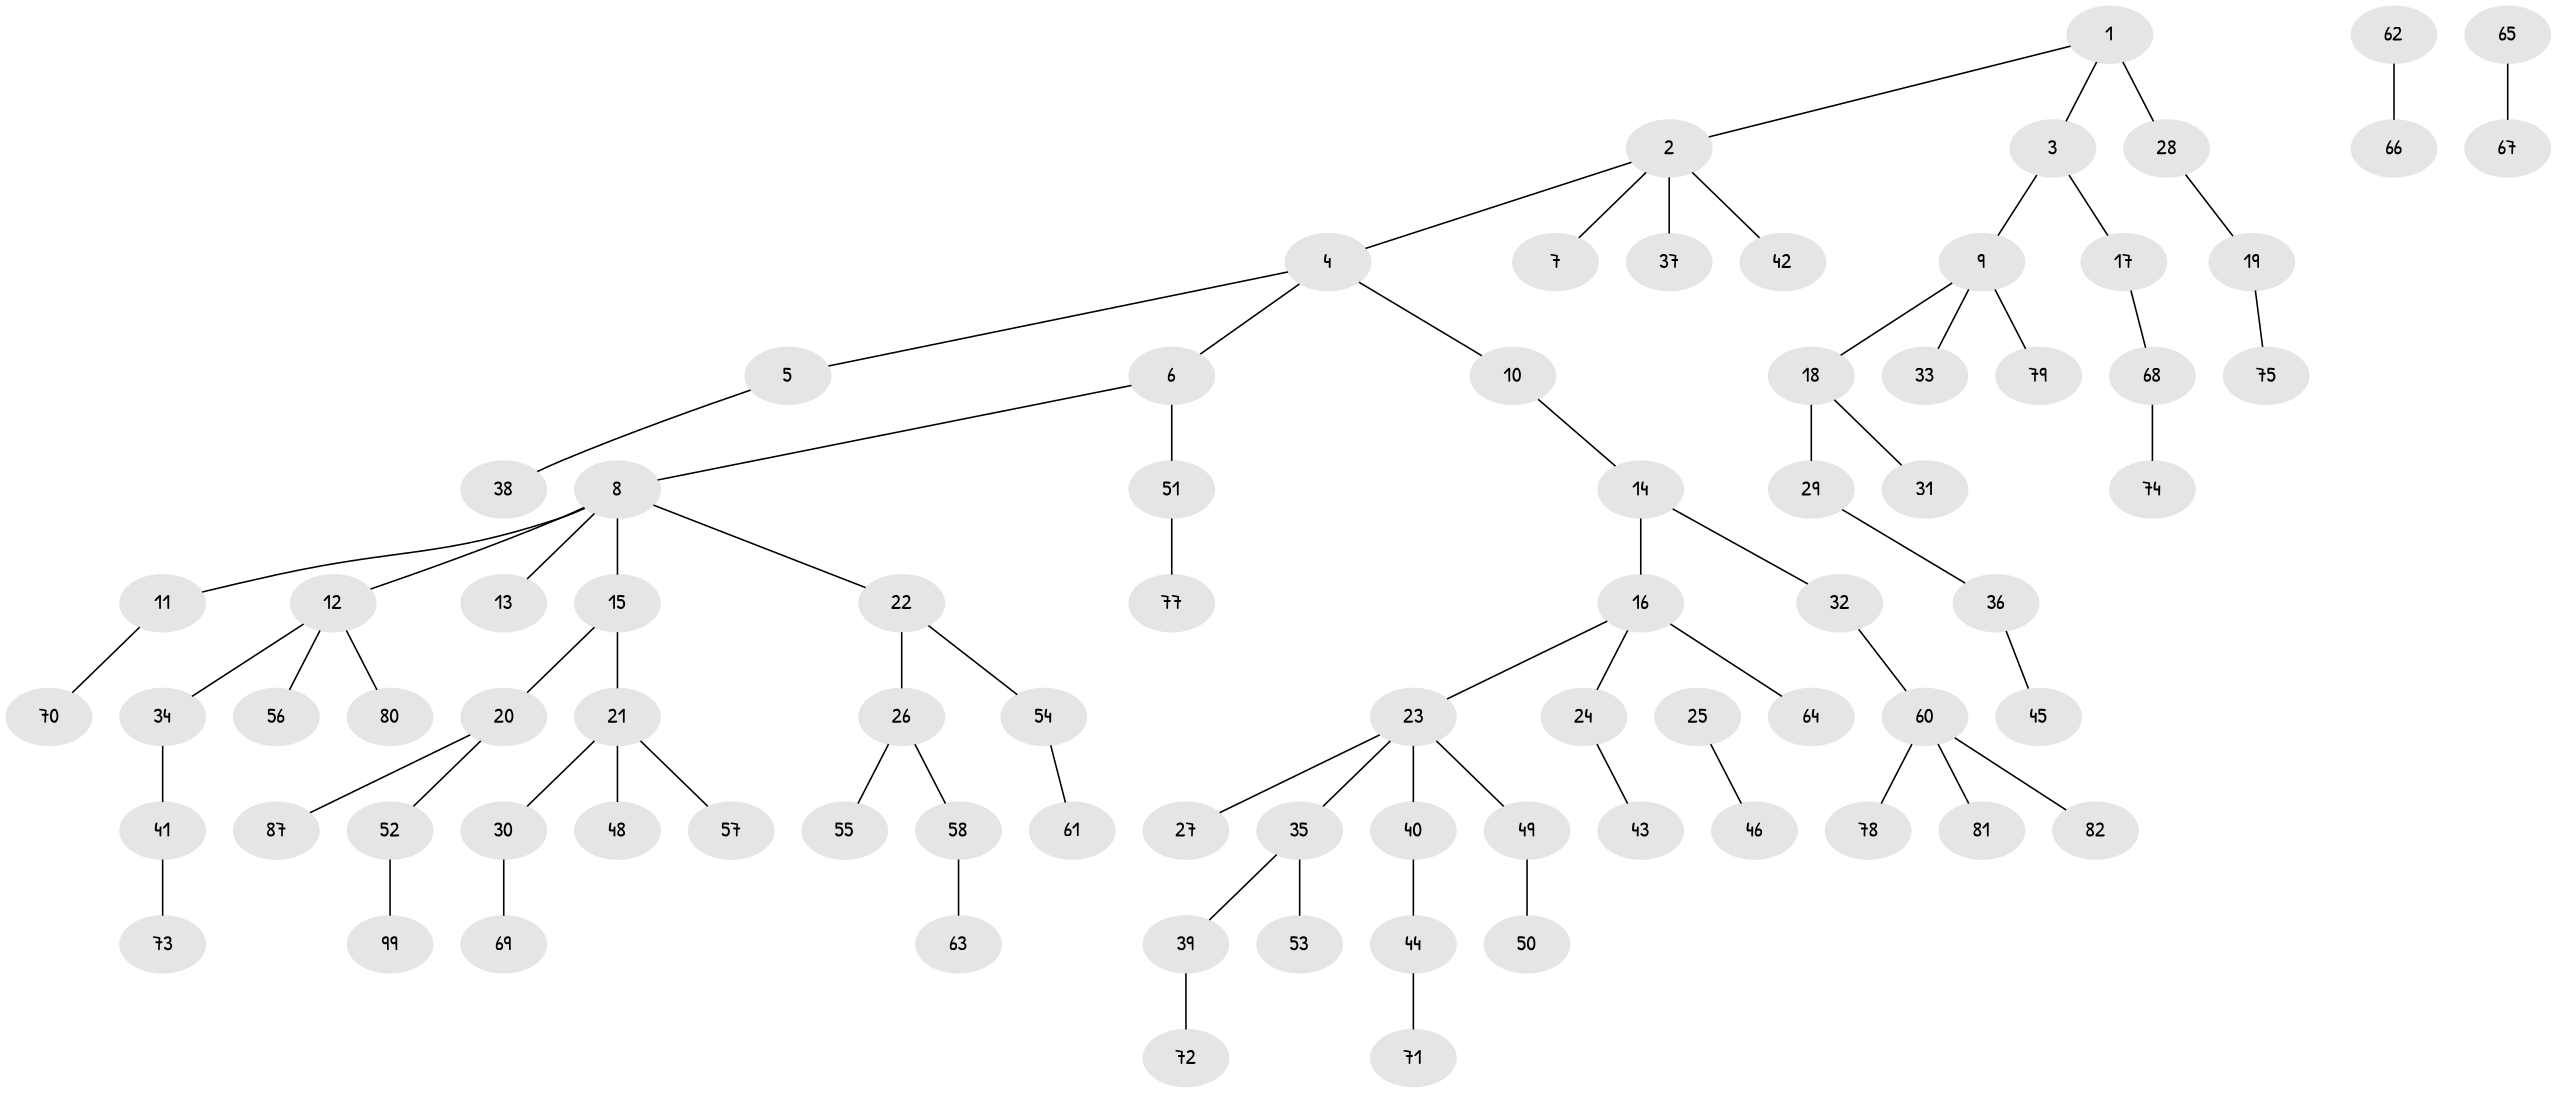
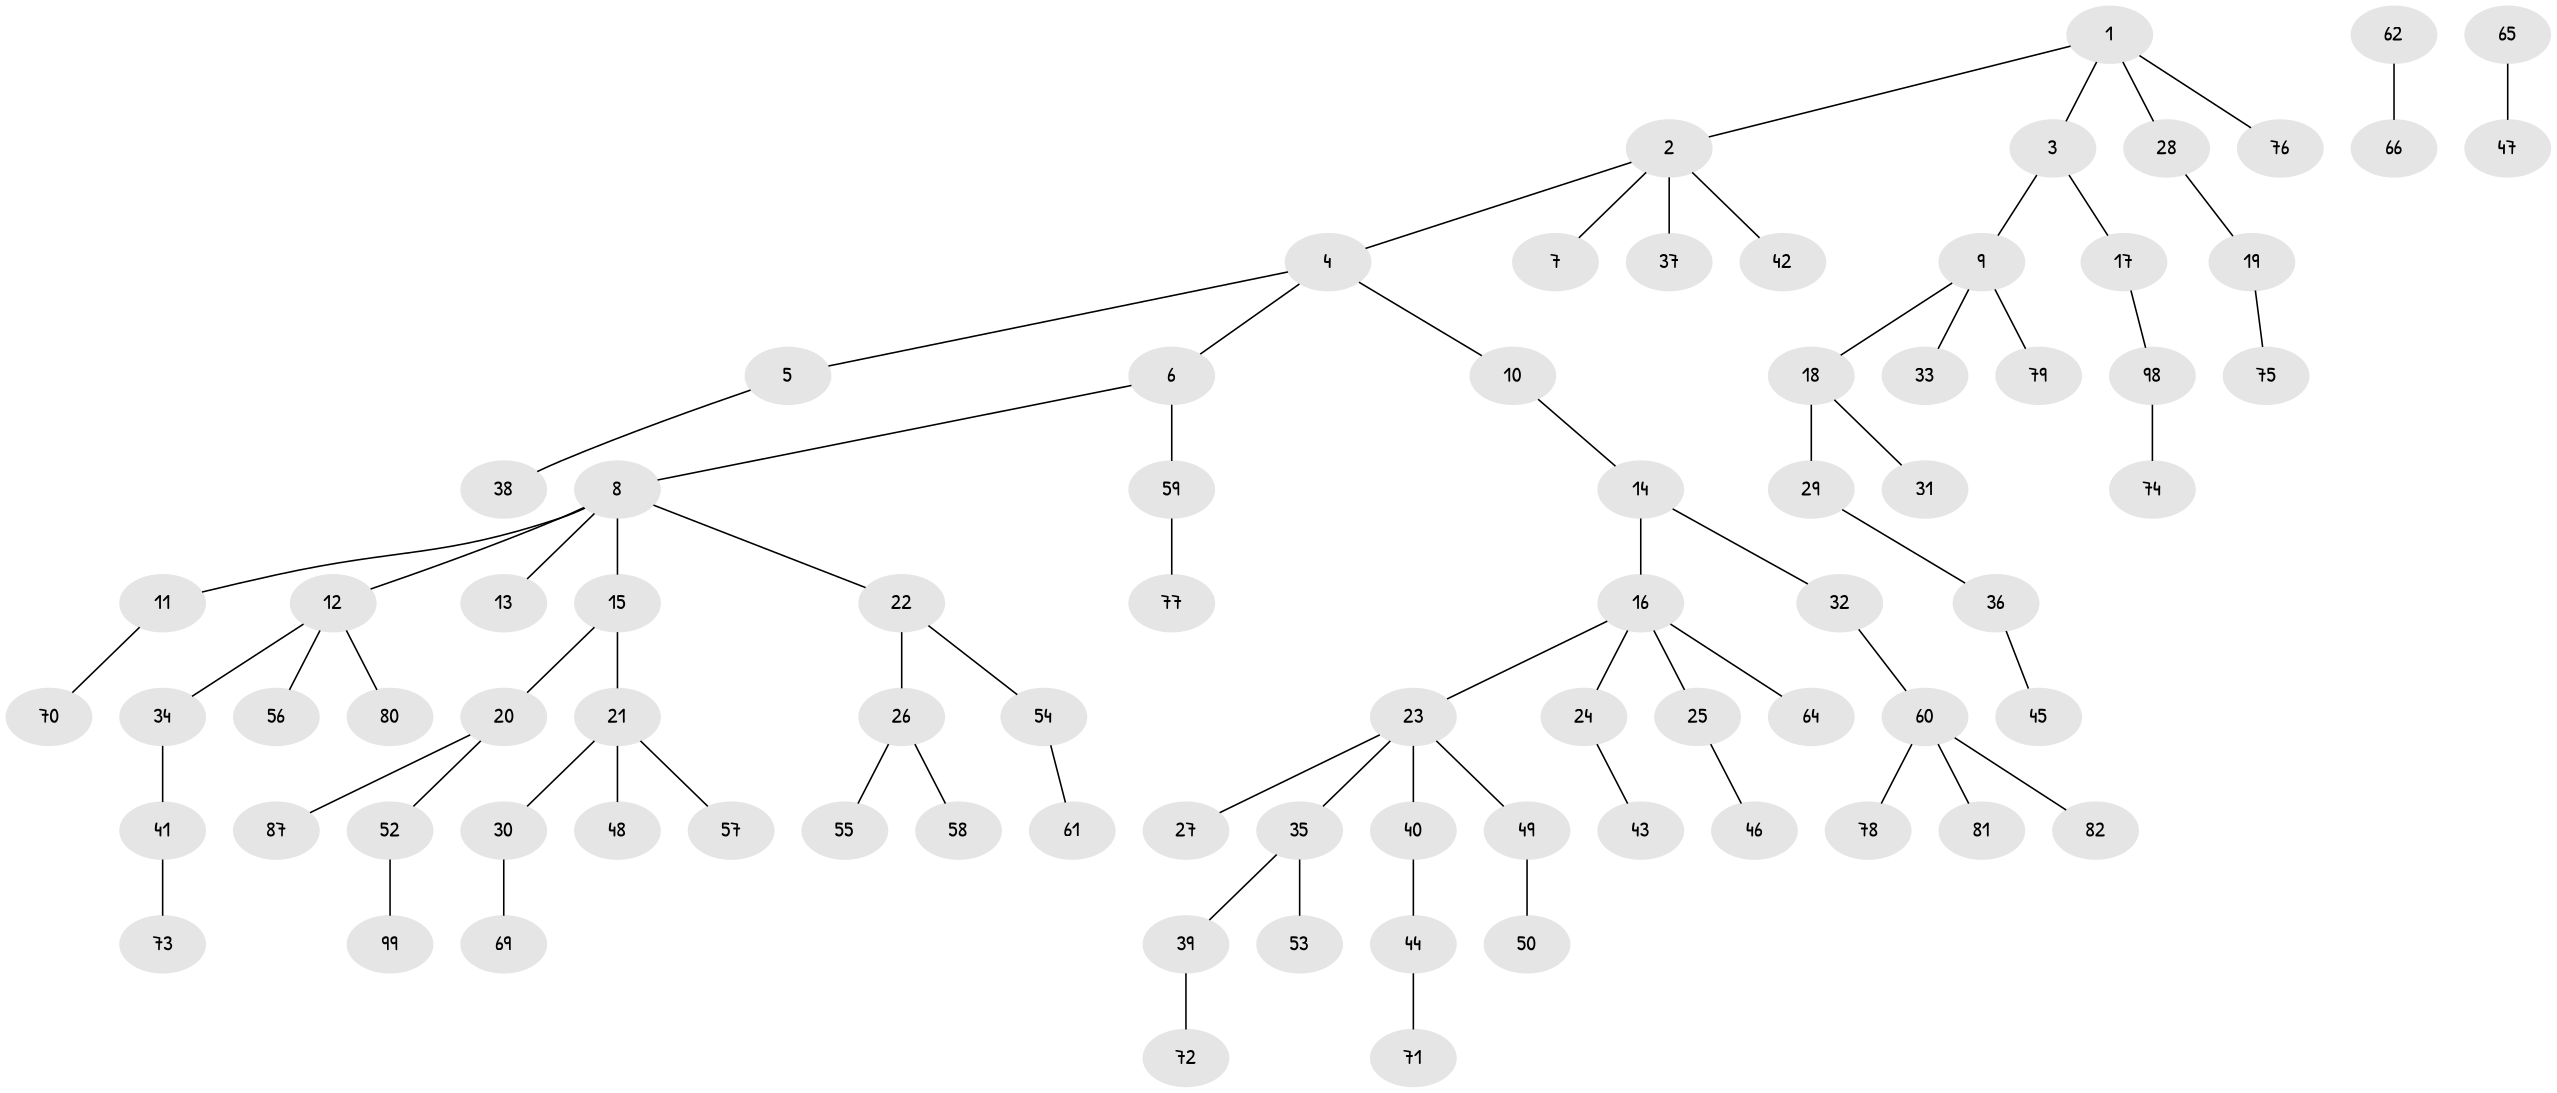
none -> (2280, 148)
(2508, 148) -> (2508, 148)
(2152, 376) -> (2152, 376)
(1172, 490) -> (1172, 490)
none -> (1669, 660)
(959, 944) -> none
